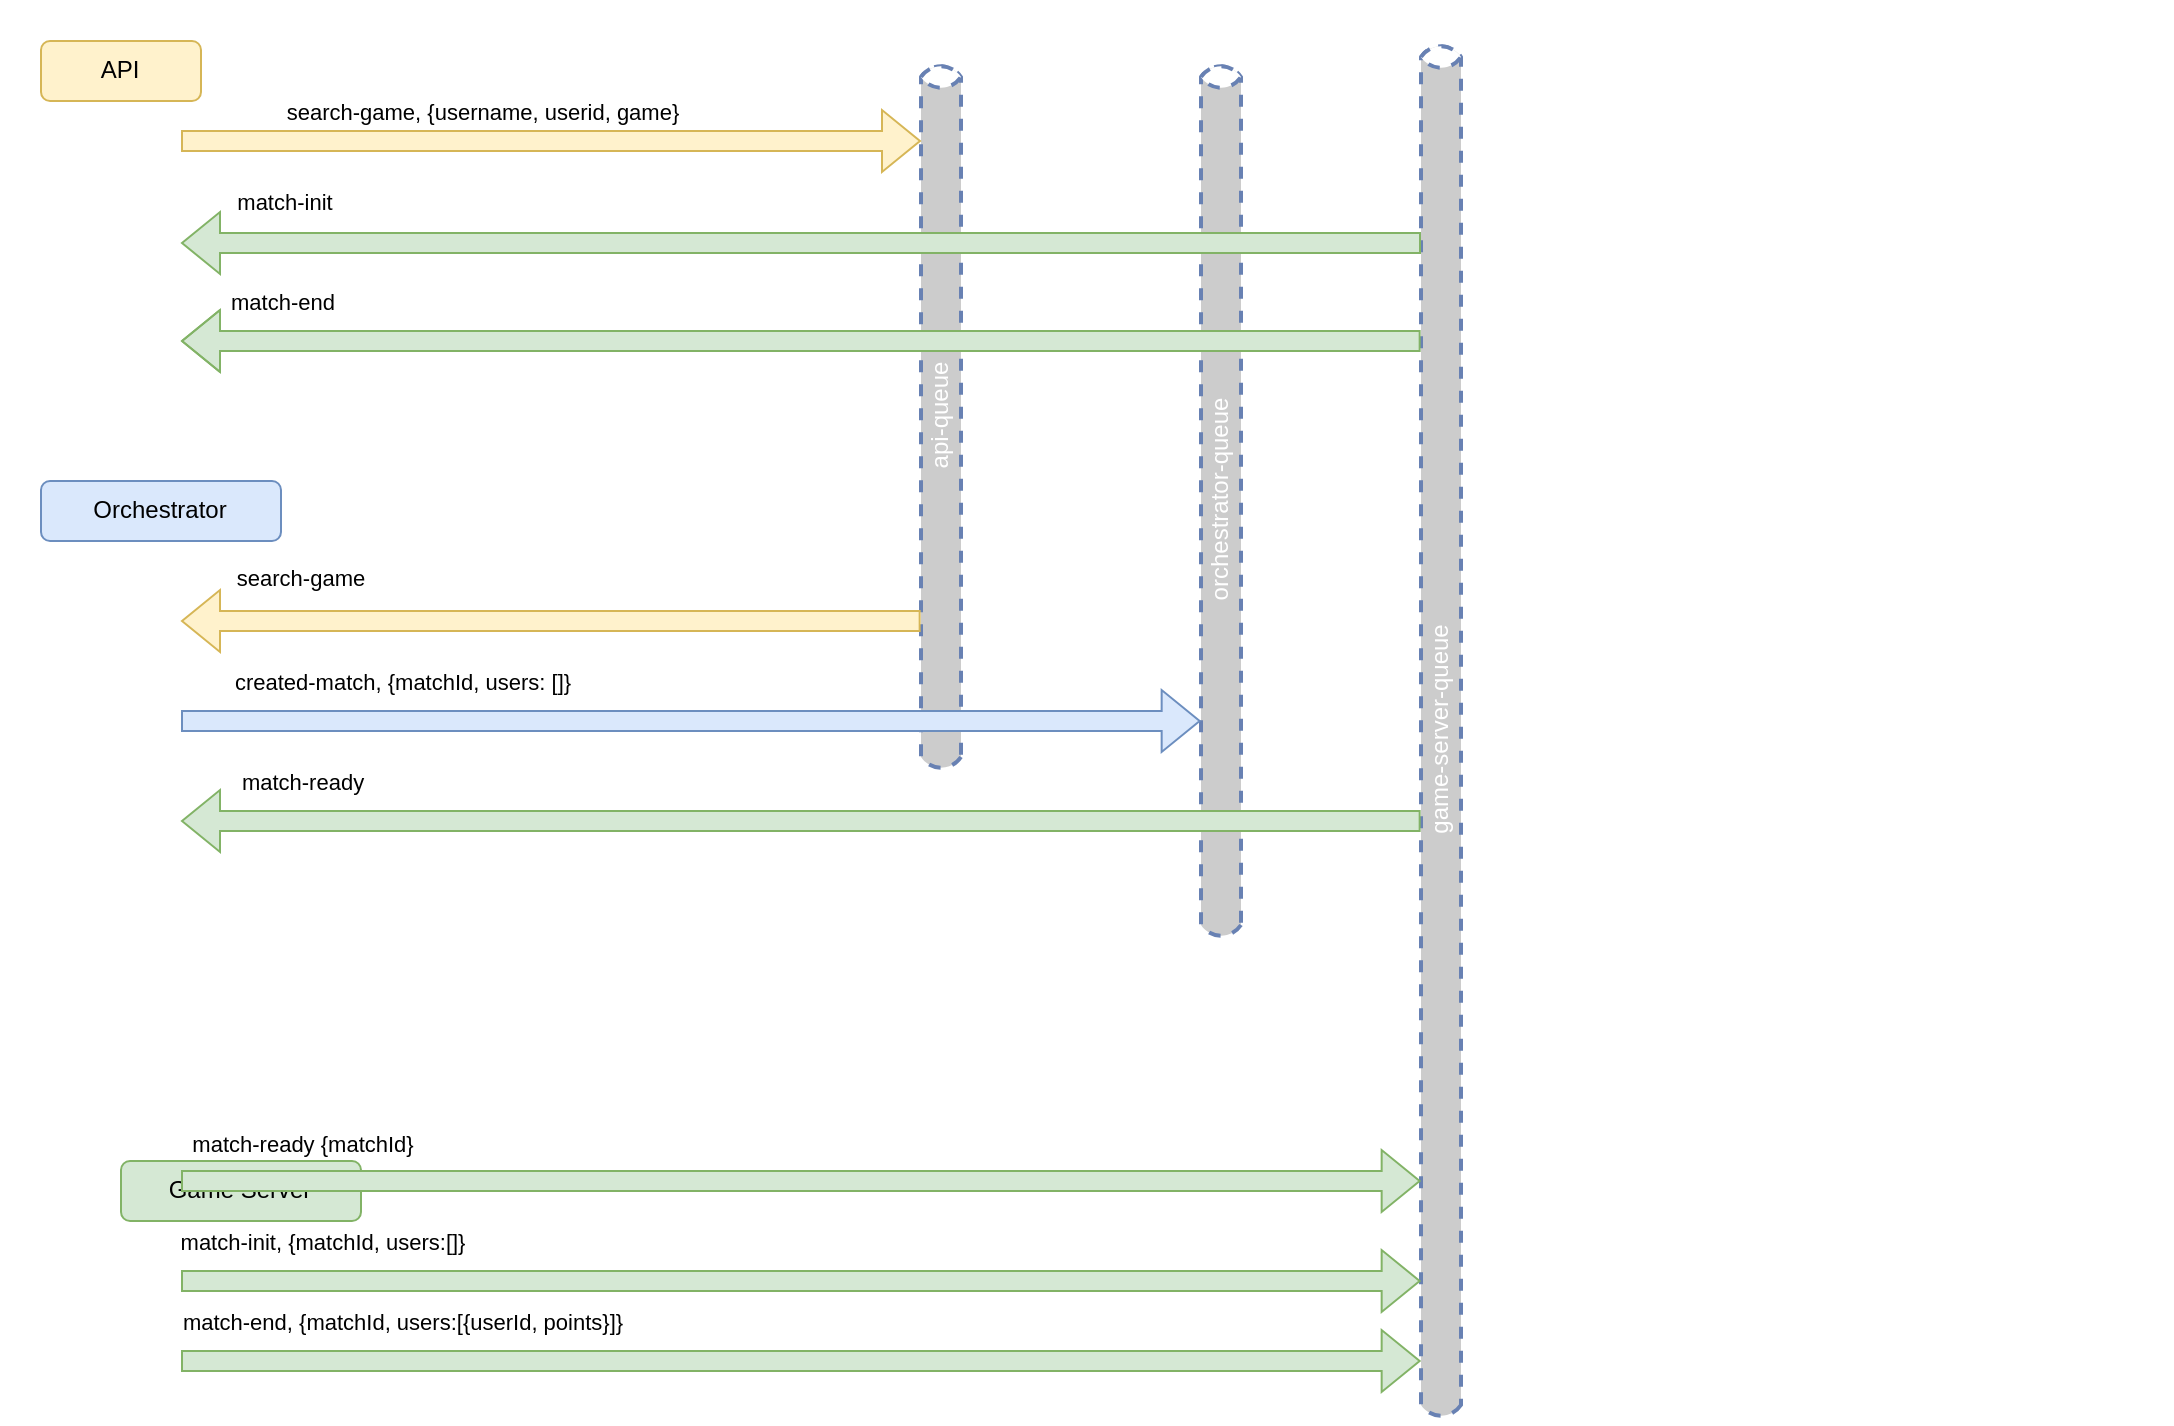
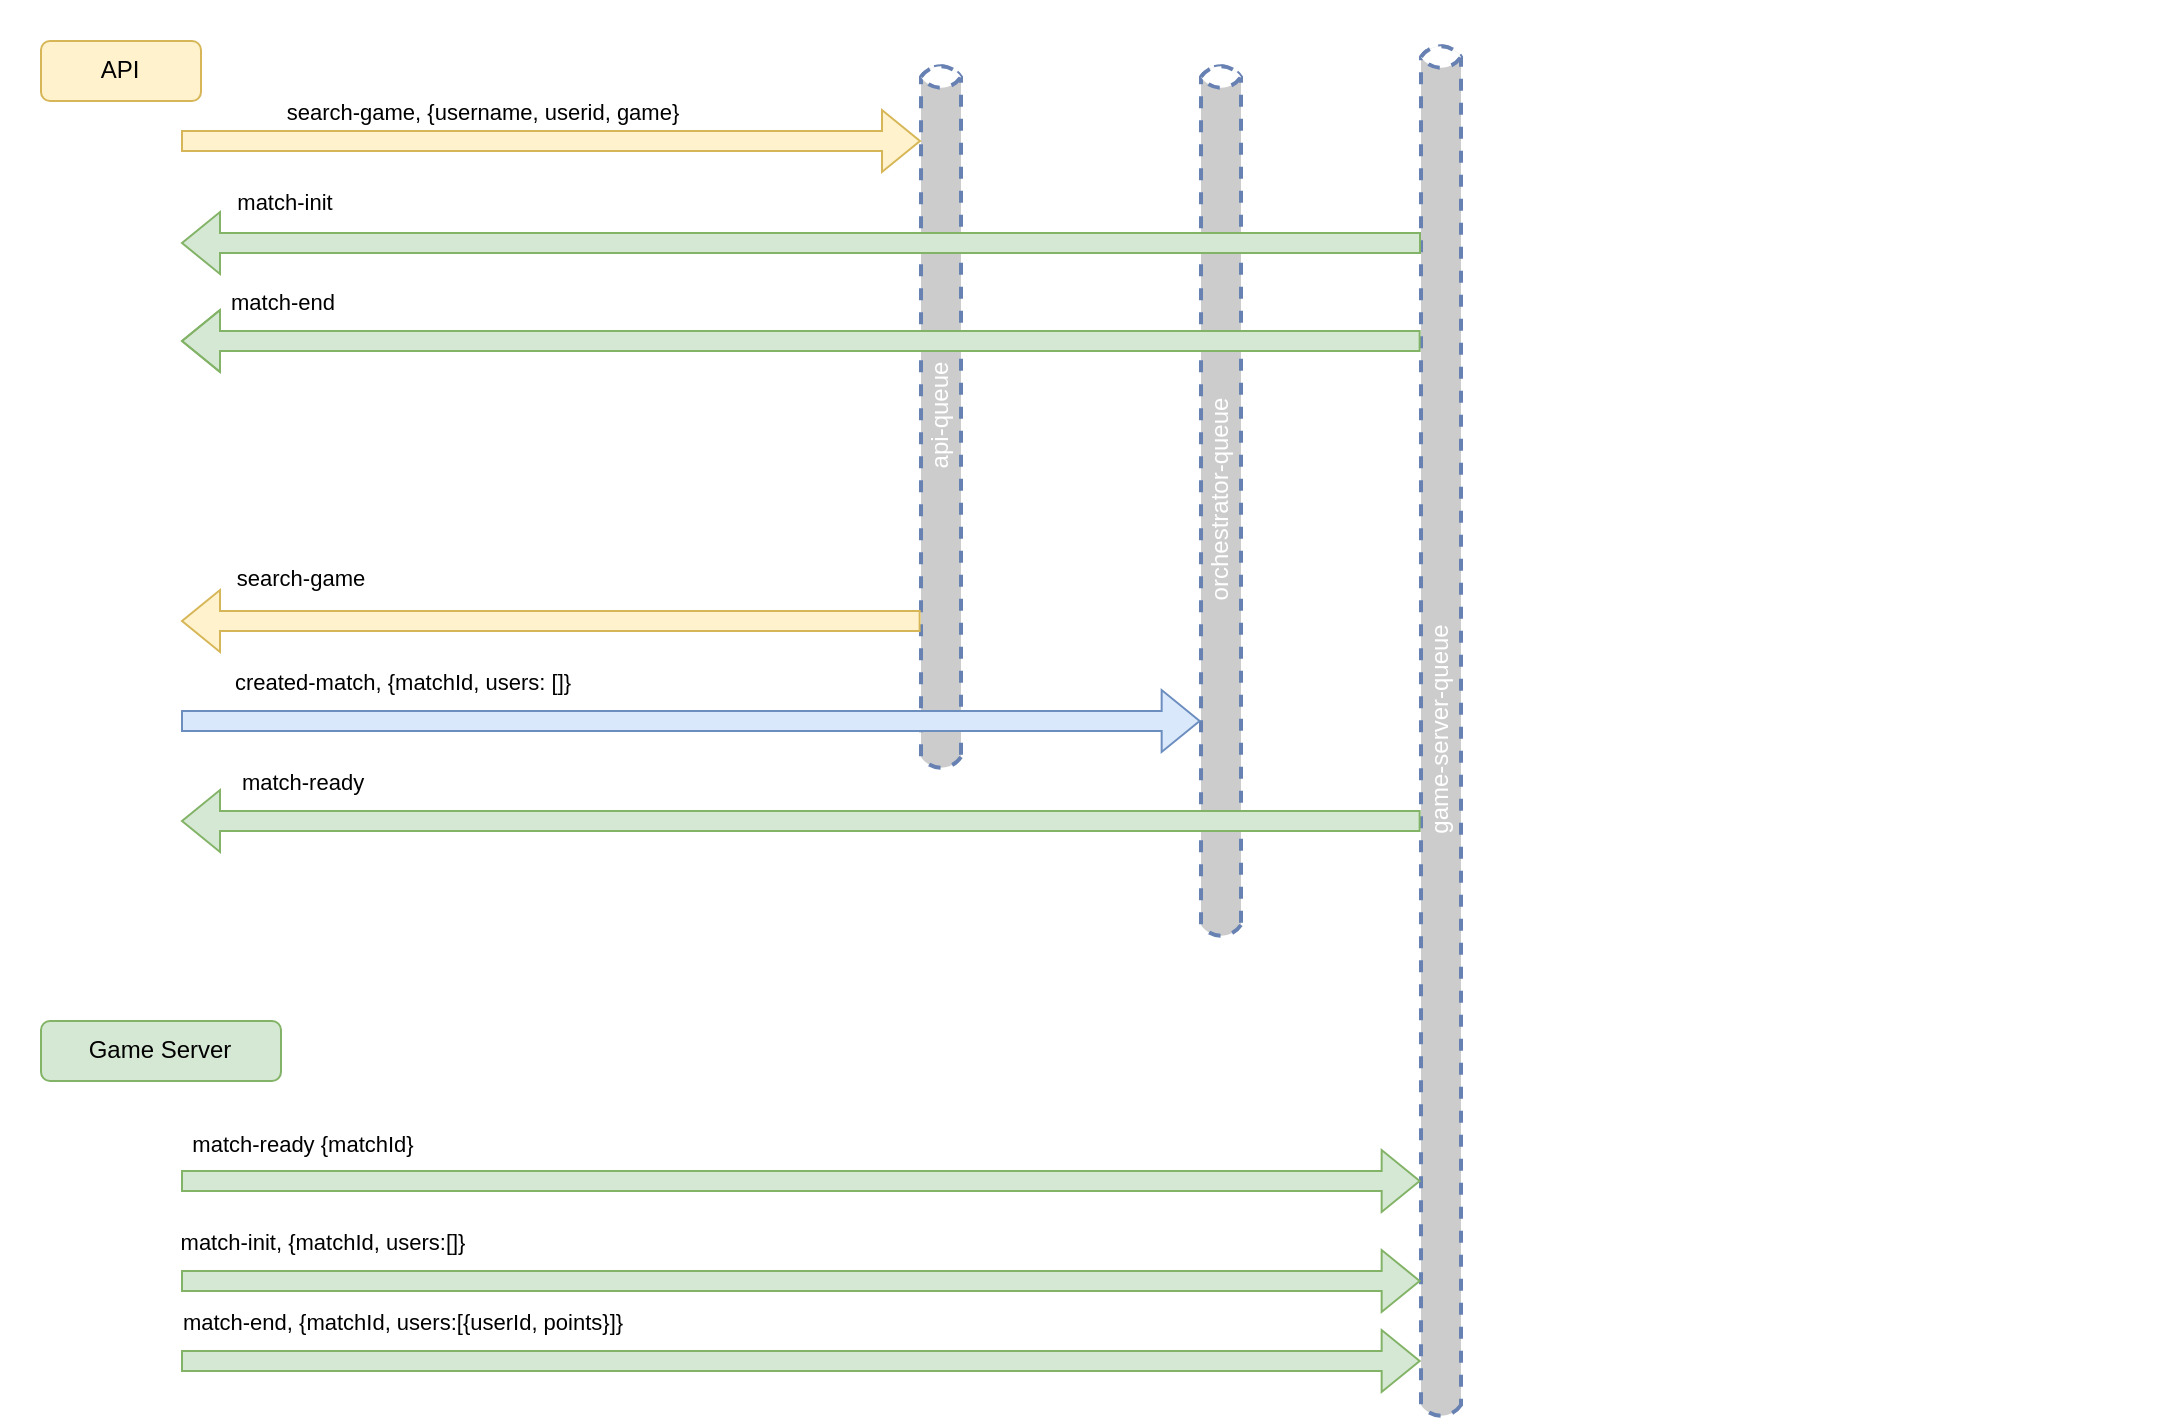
(161, 511) -> none
(241, 1191) -> (161, 1051)
